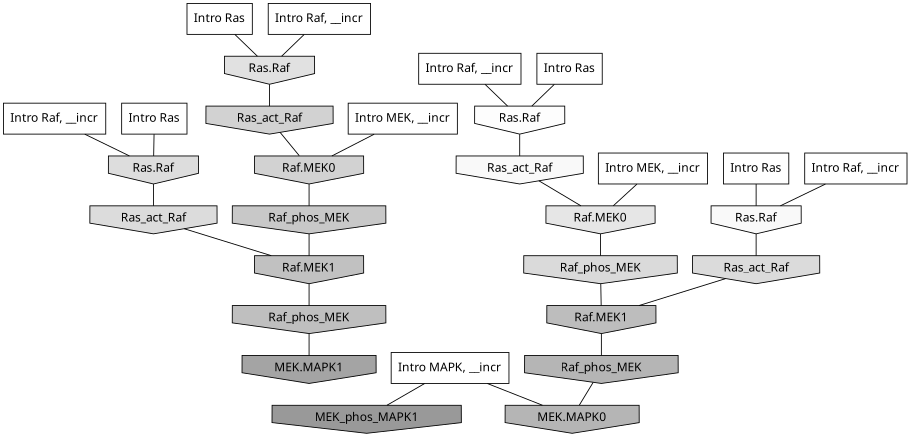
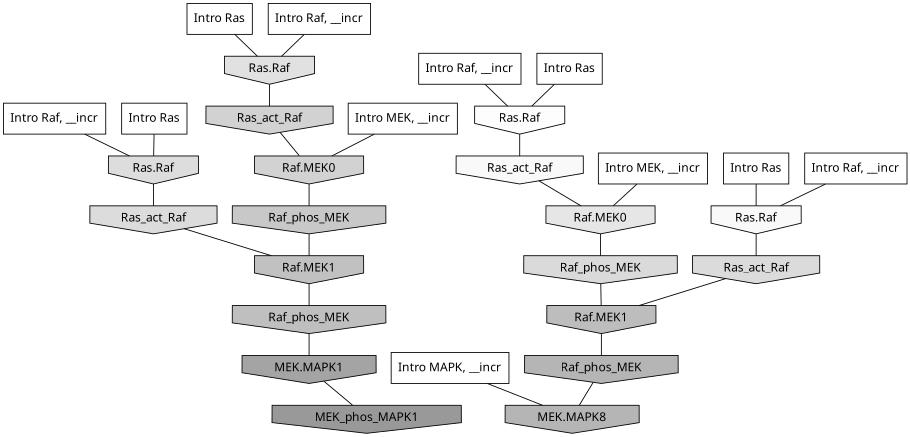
(406, 394) -> (338, 393)
(572, 418) -> (572, 418)
